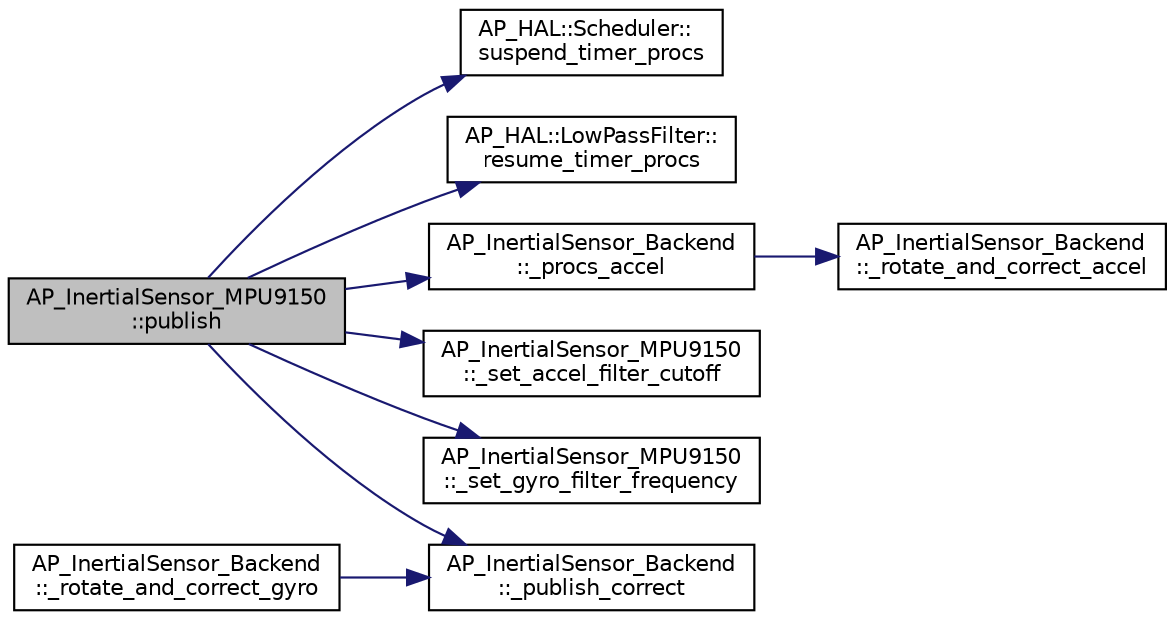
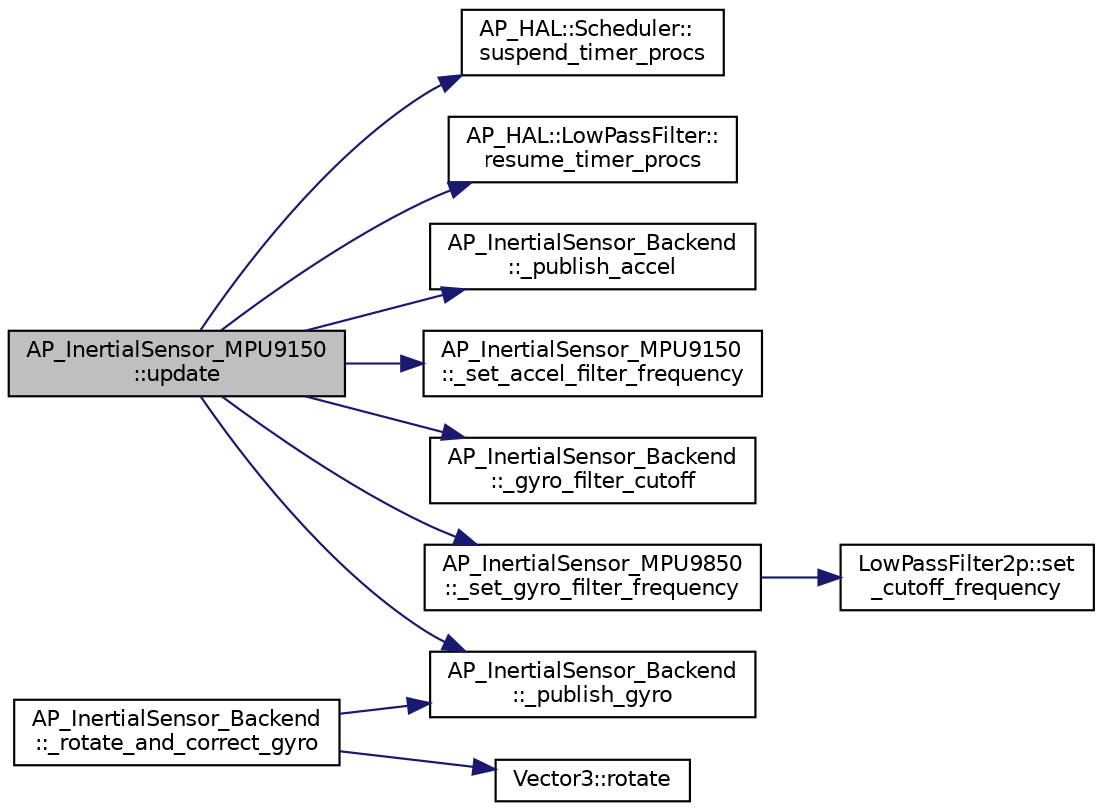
(592, 257) -> (593, 257)
(1002, 257) -> none
(177, 311) -> (177, 364)
(592, 364) -> (593, 364)
(592, 471) -> (593, 577)
none -> (593, 471)
(592, 577) -> (593, 684)
none -> (967, 577)
none -> (593, 781)
